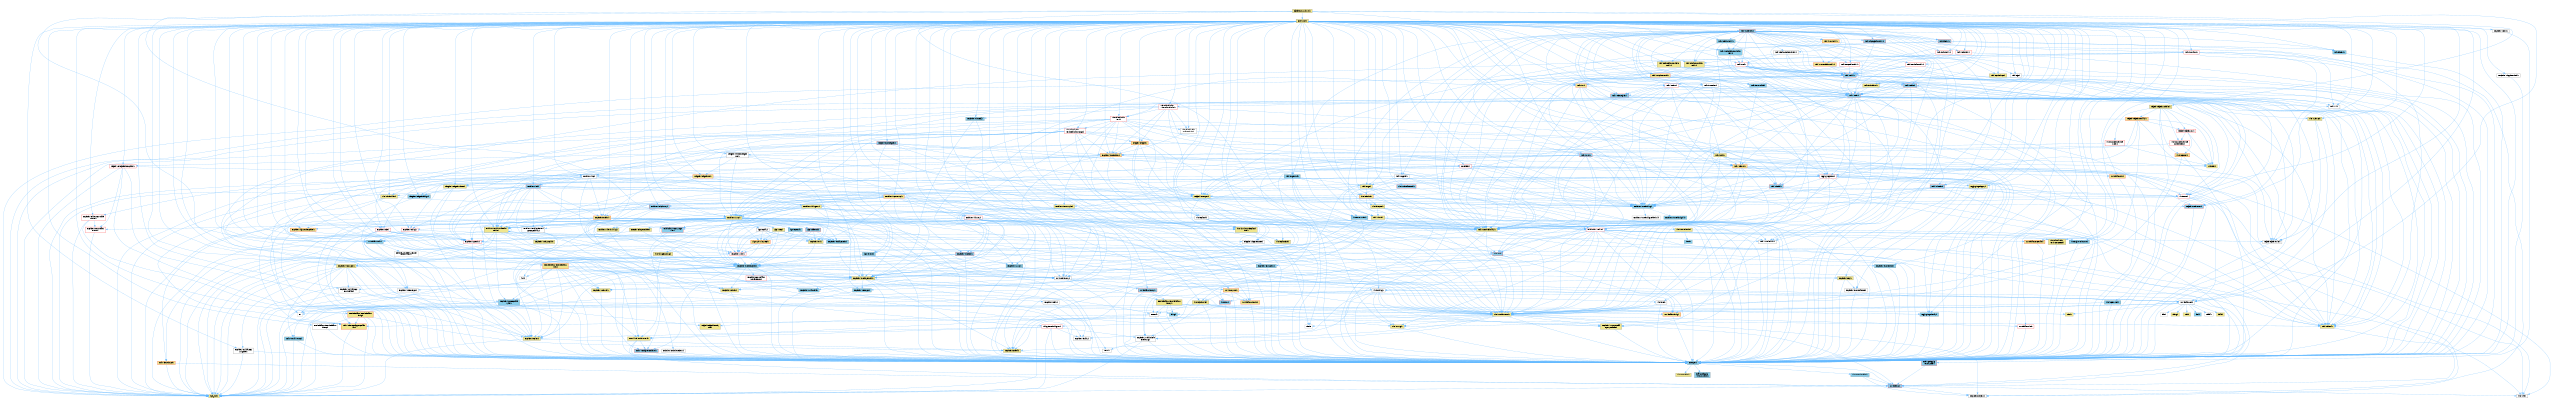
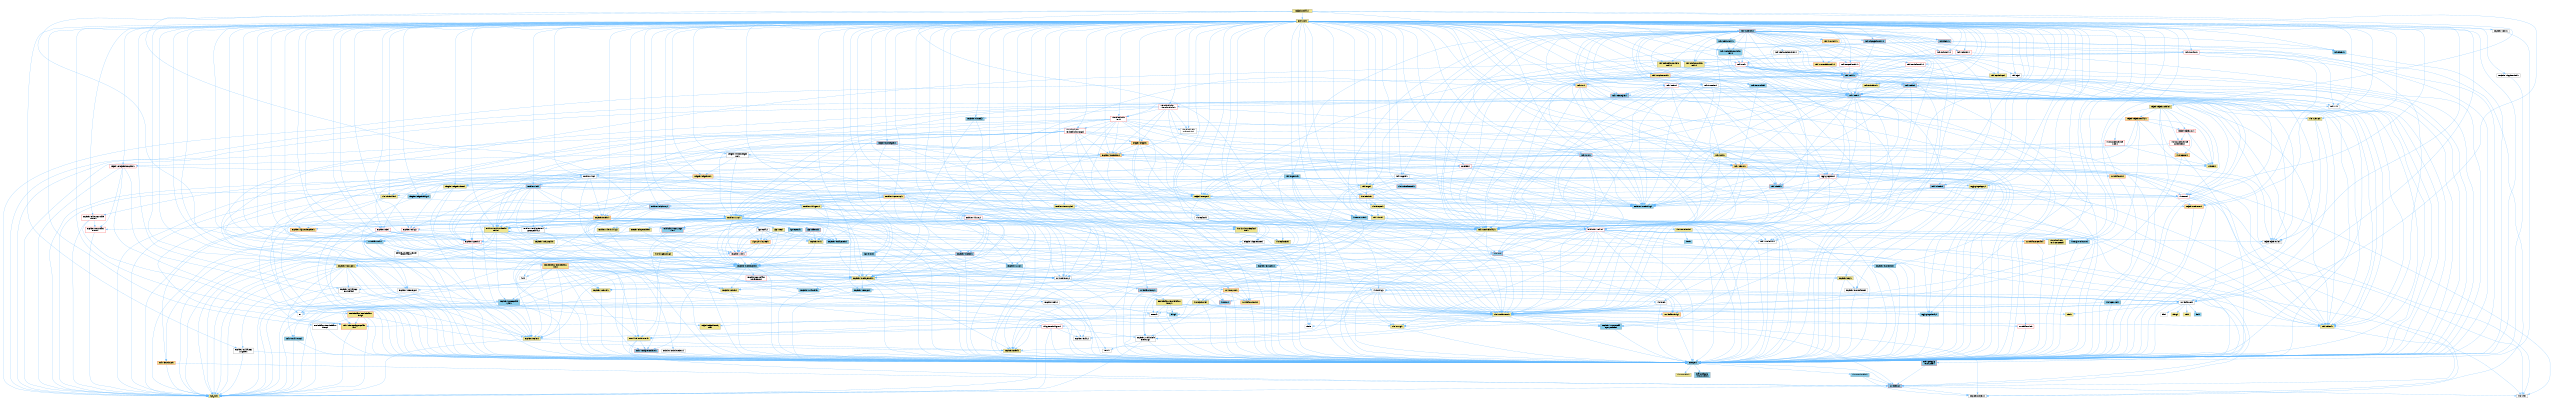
(1302, 11) -> (1302, 11)
(2194, 207) -> (2194, 207)
(1646, 218) -> none
(1675, 218) -> none
(2209, 314) -> none
(2220, 314) -> none
(1611, 327) -> (1611, 327)
